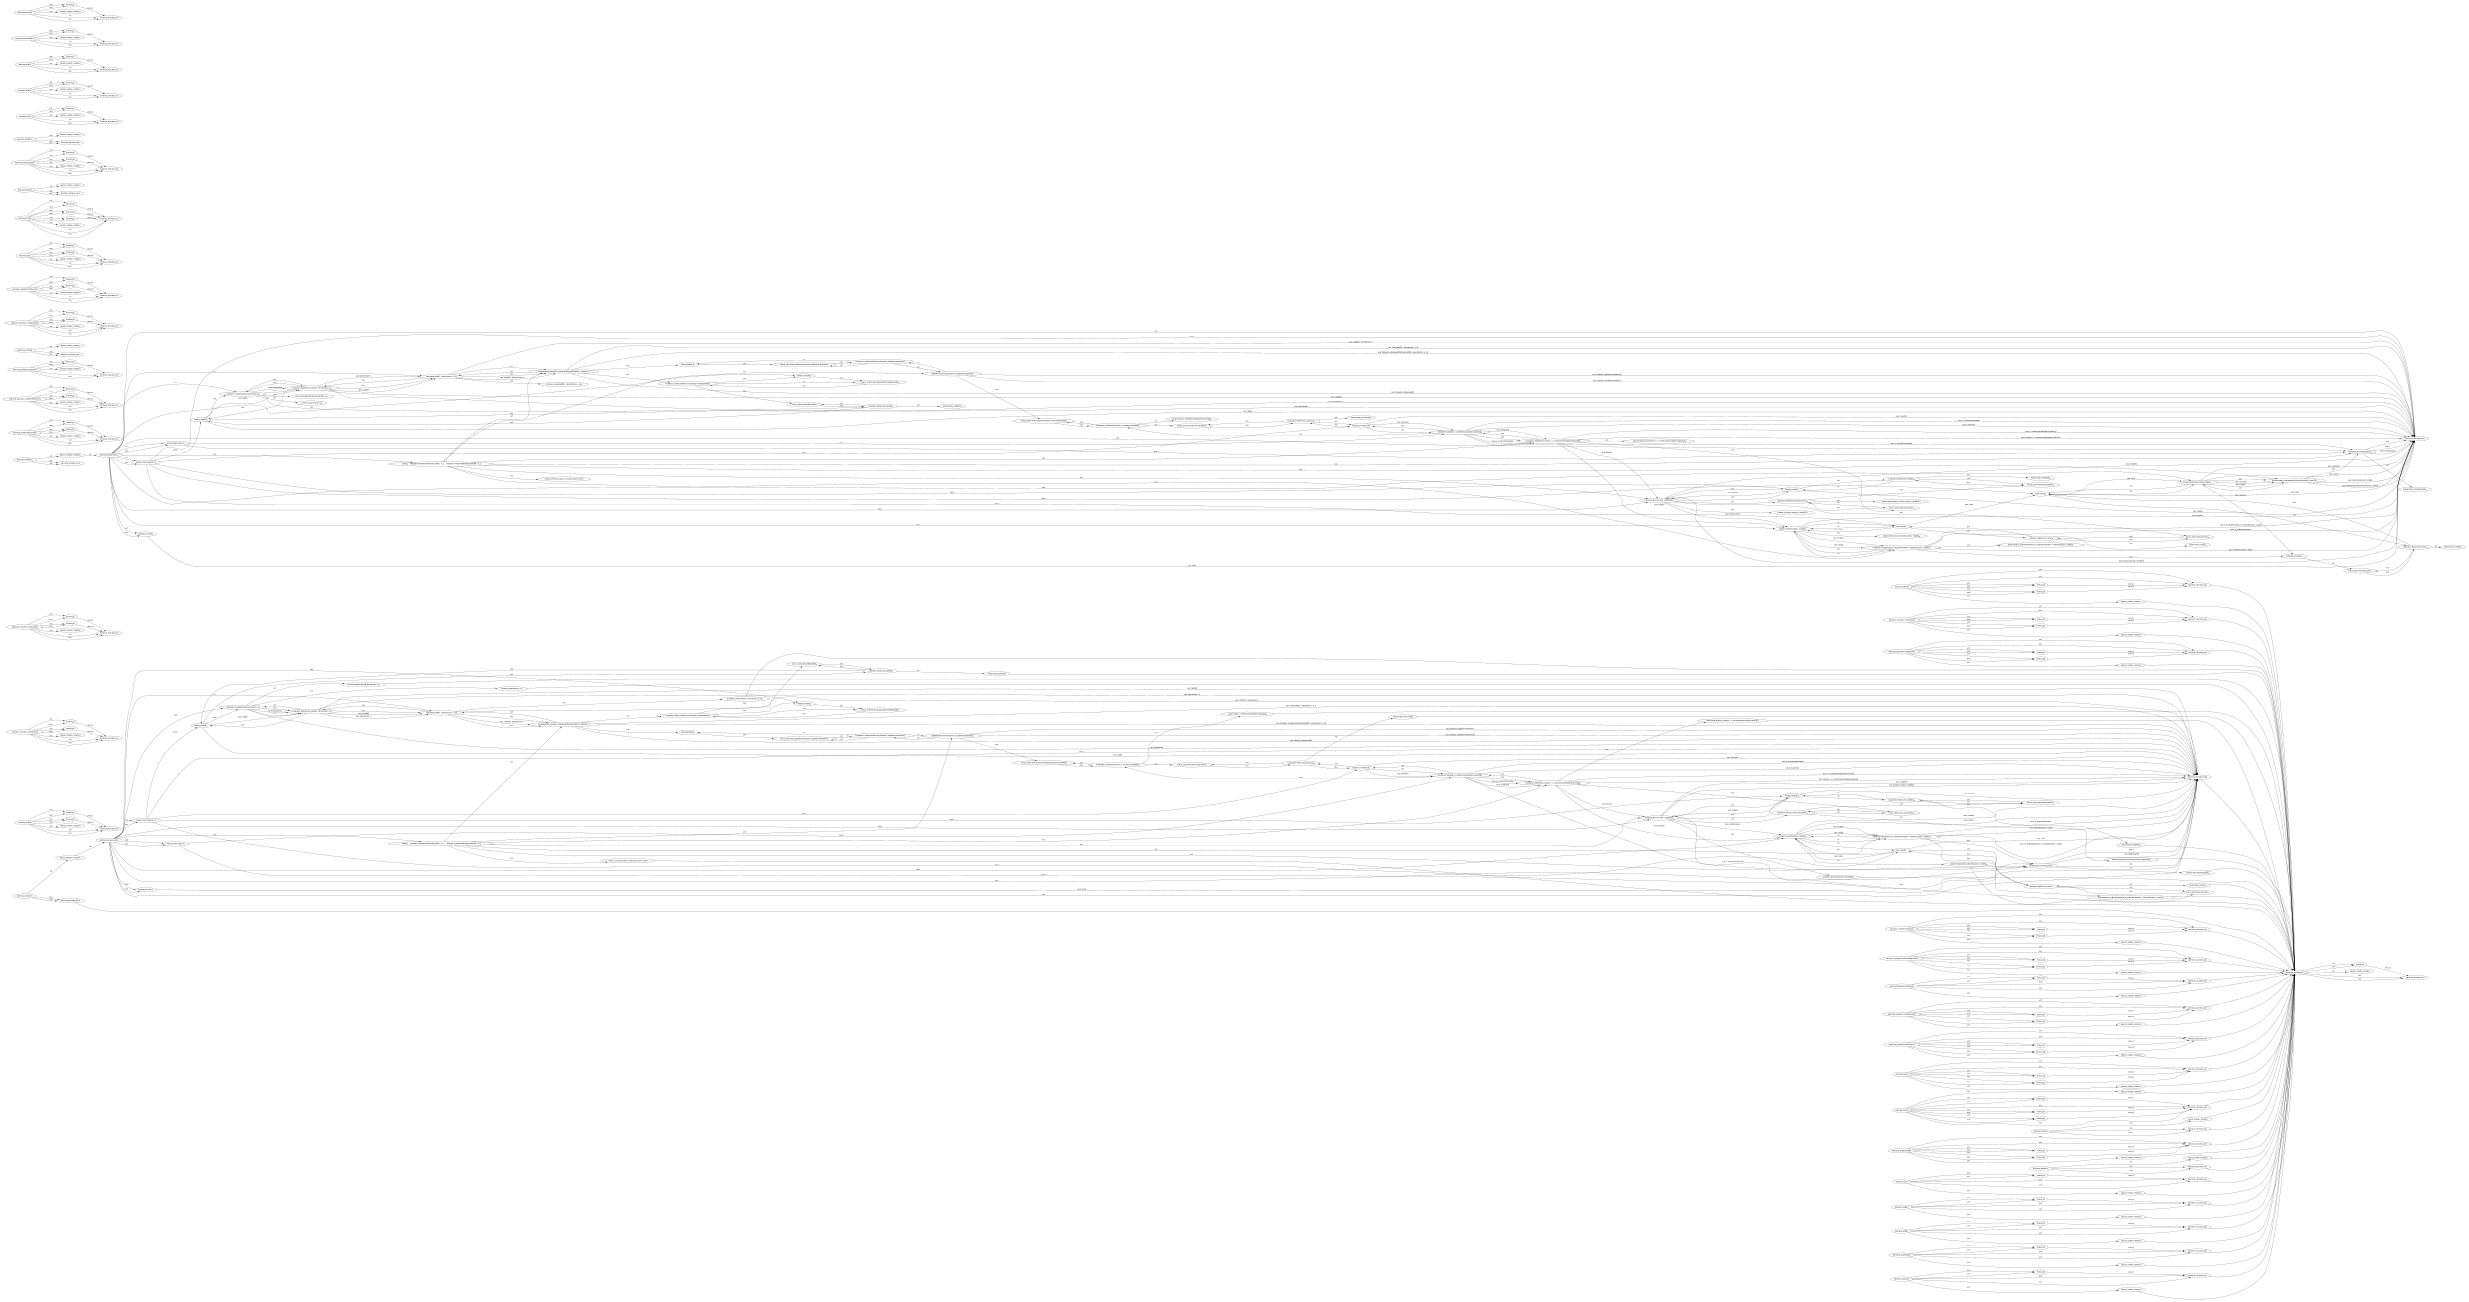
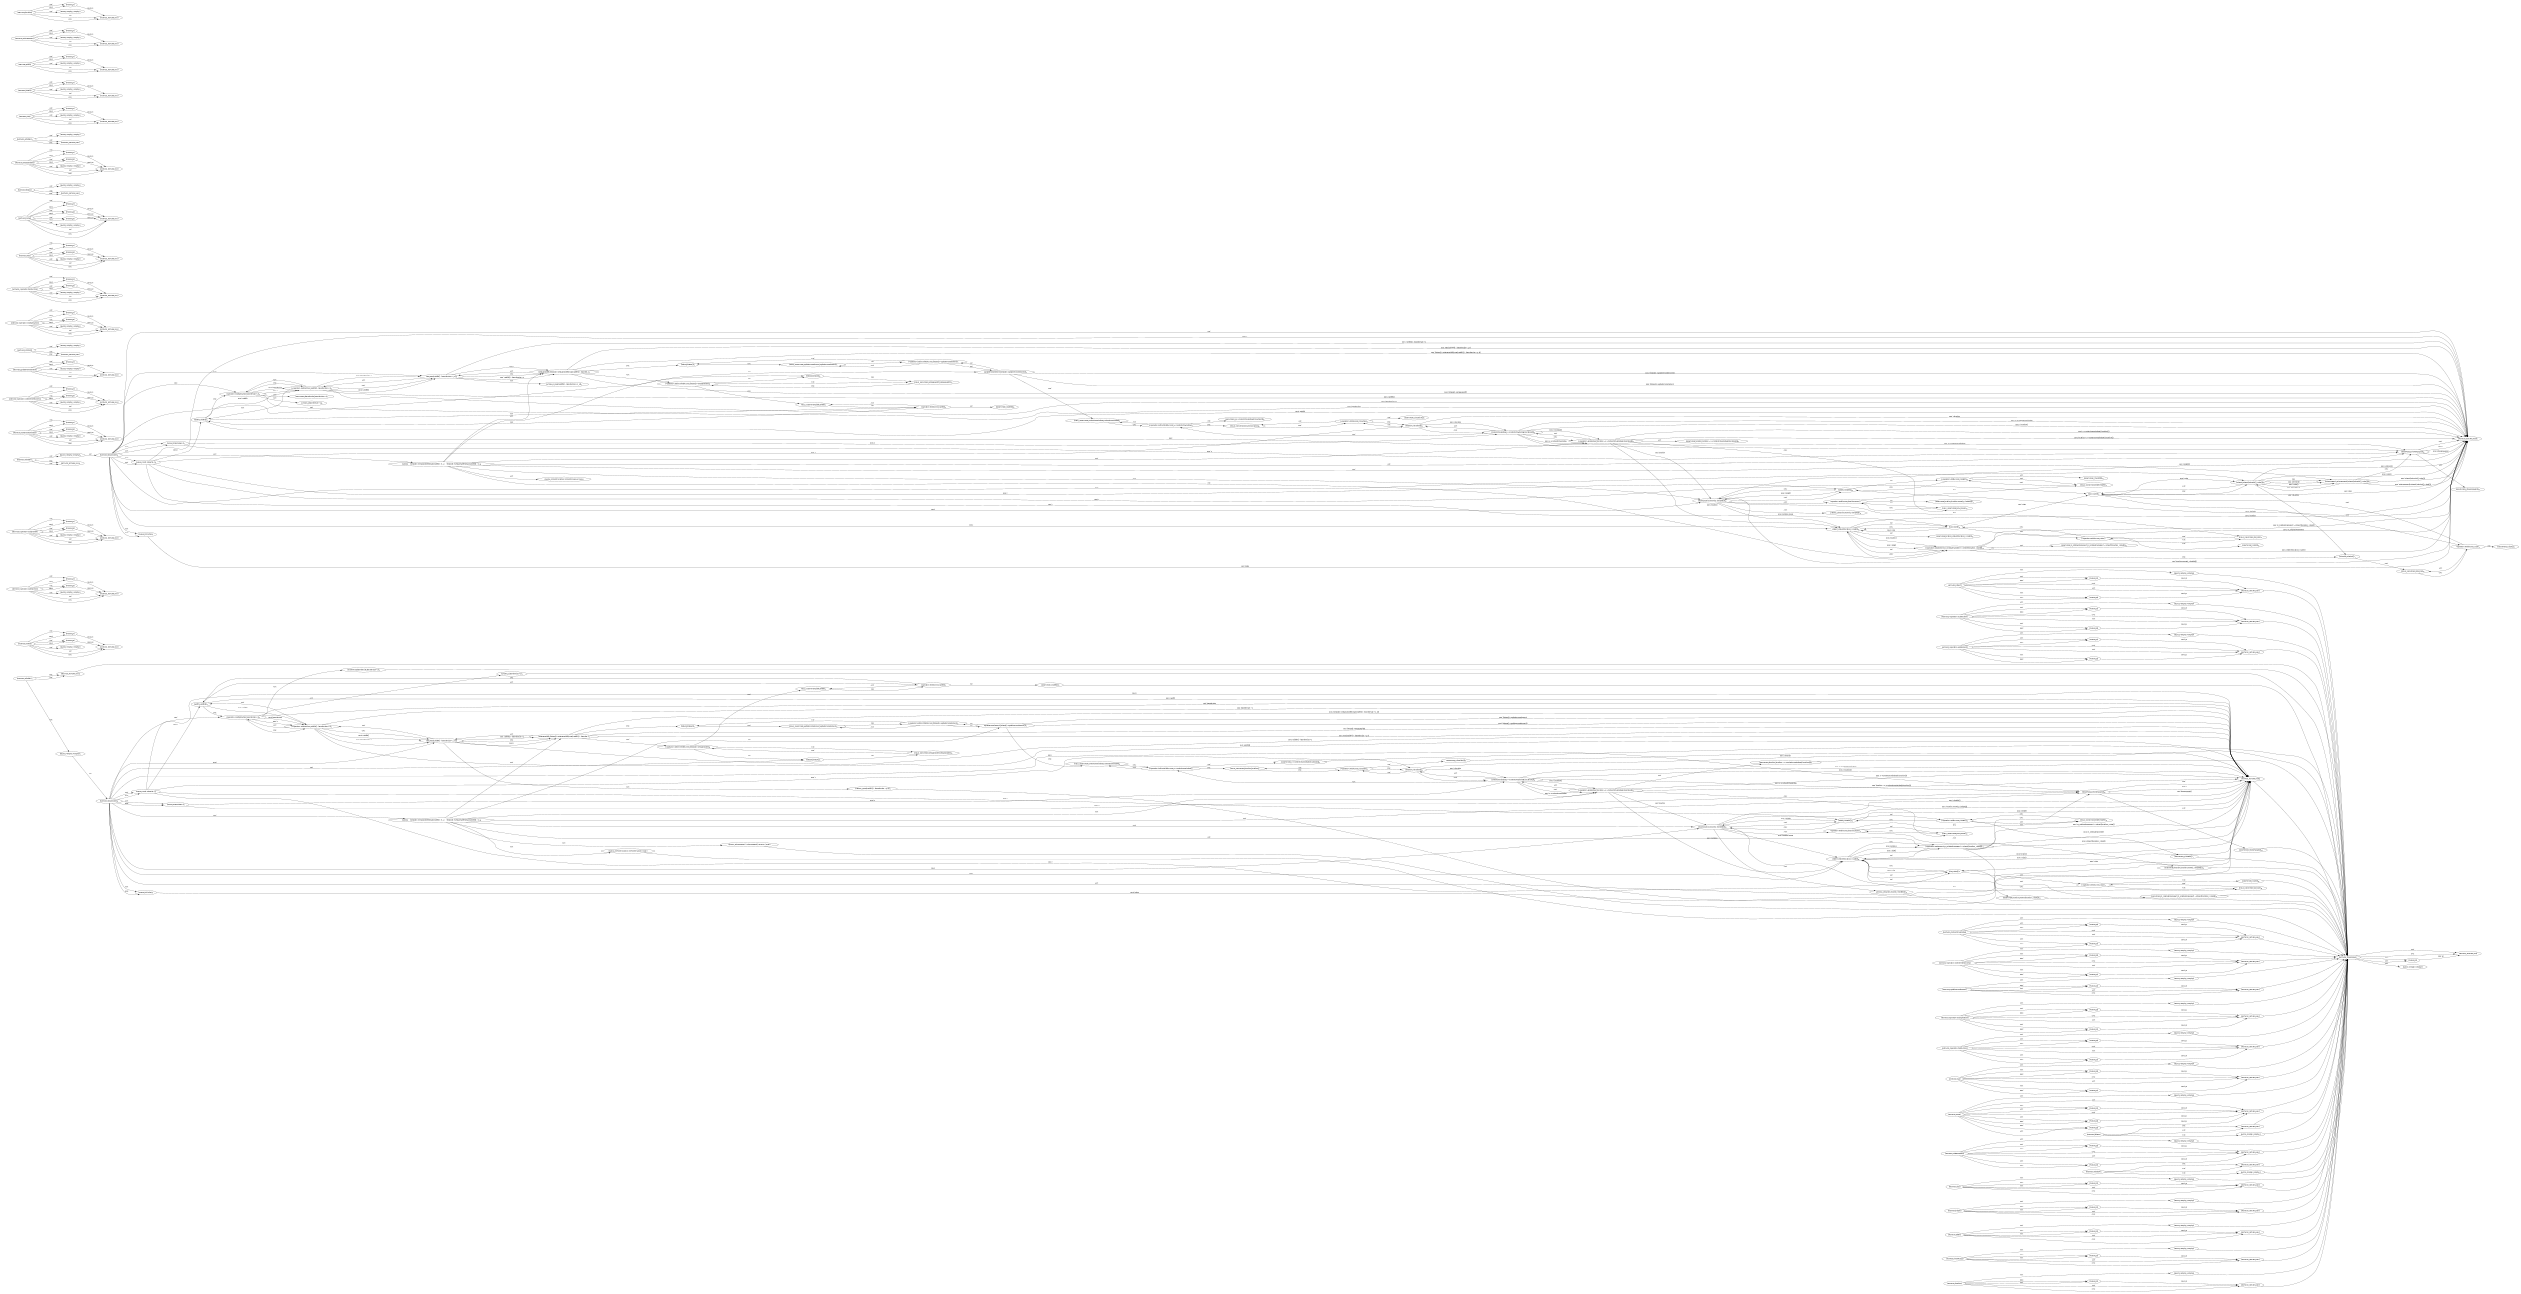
(2241, 488) -> (2294, 488)
none -> (749, 845)
